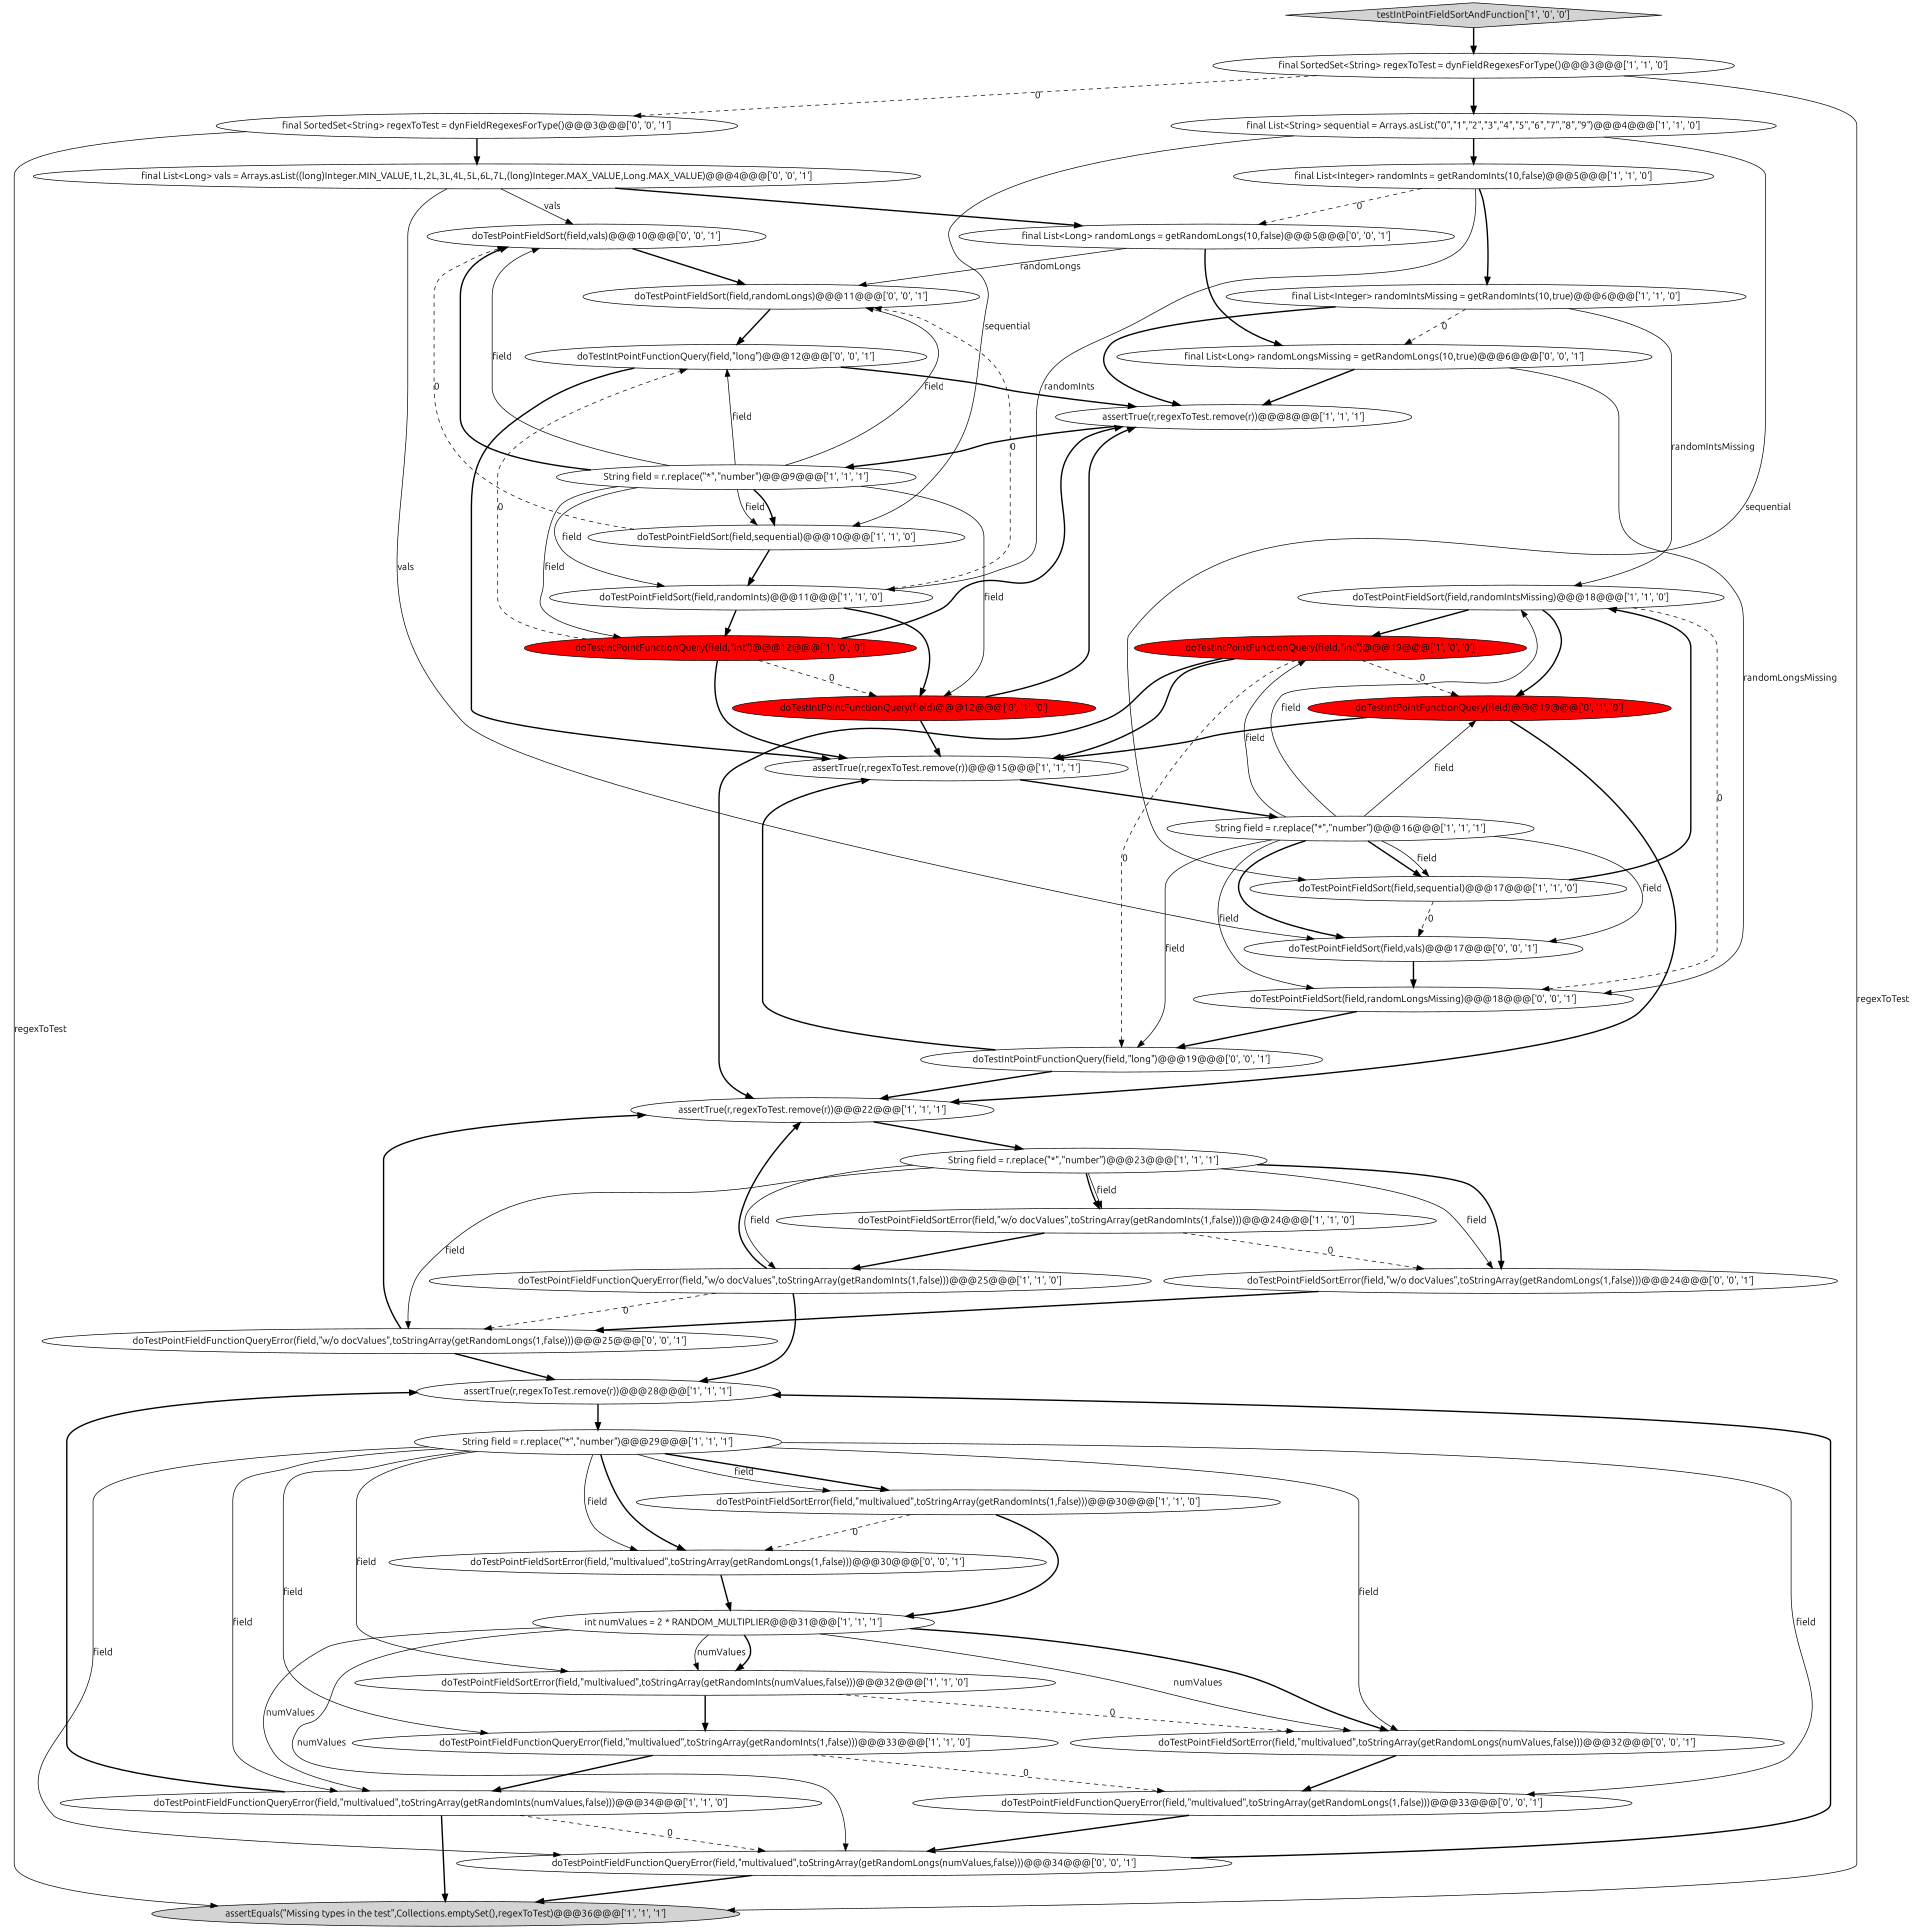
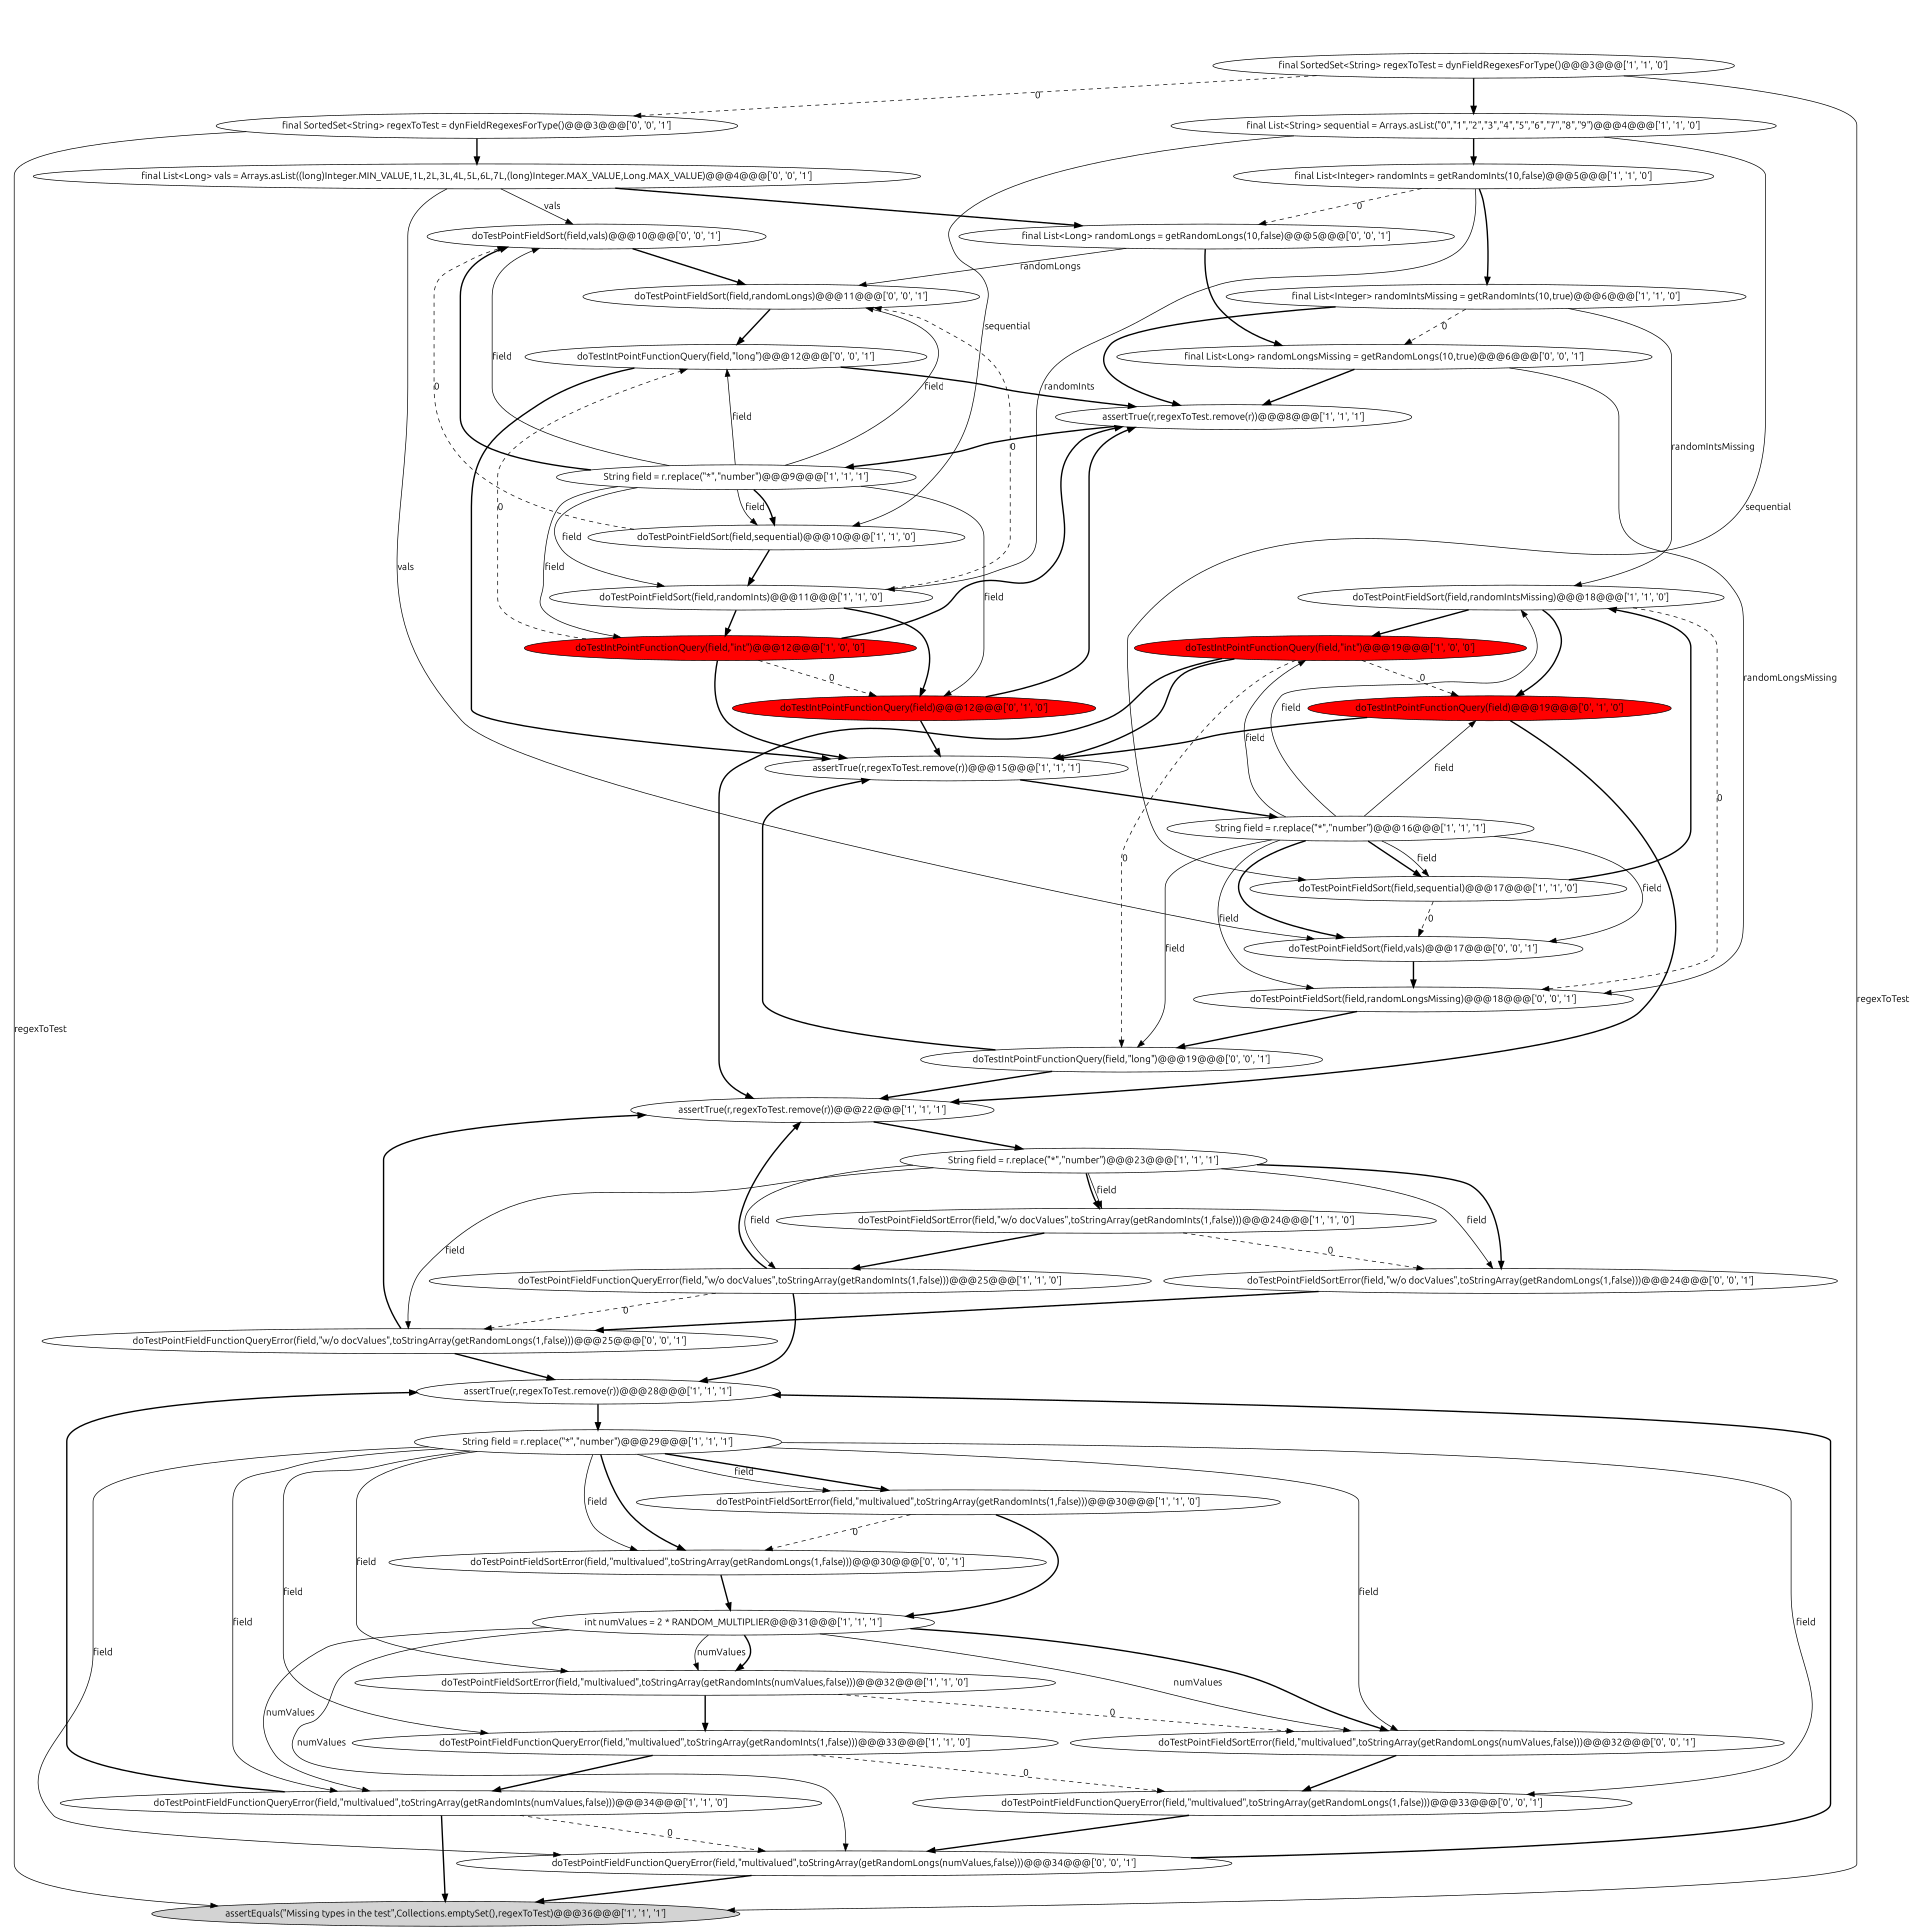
(1474, 15) -> none
